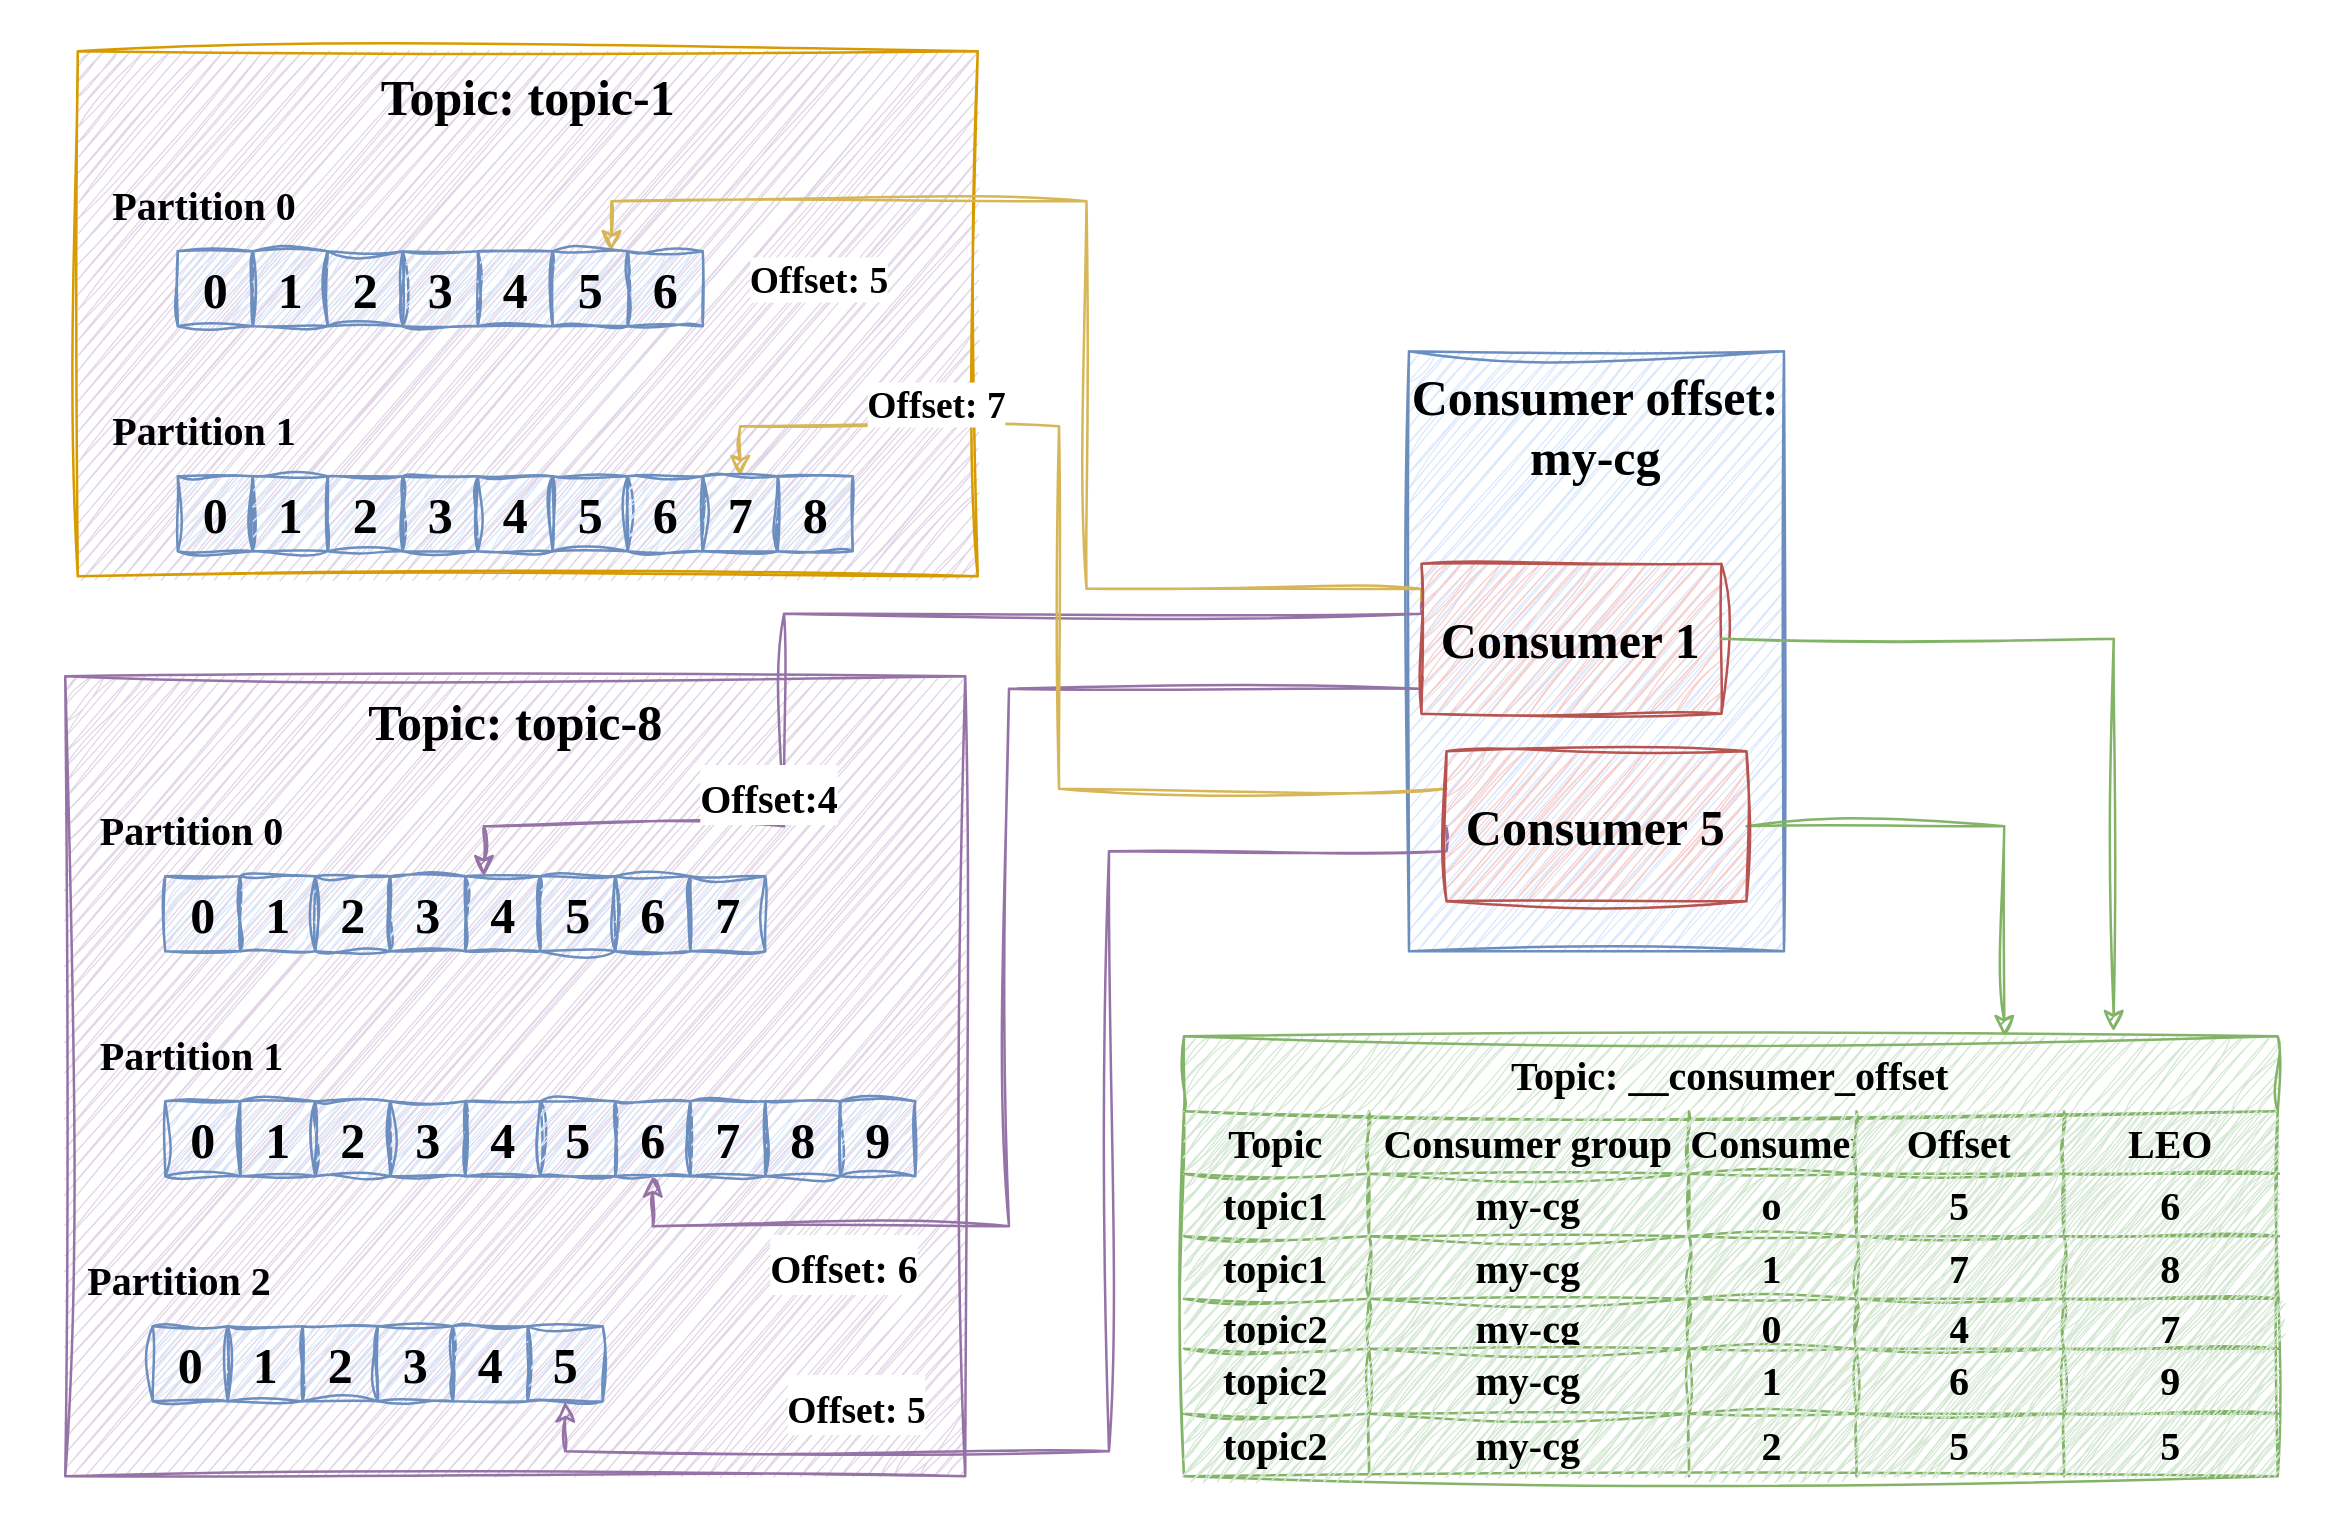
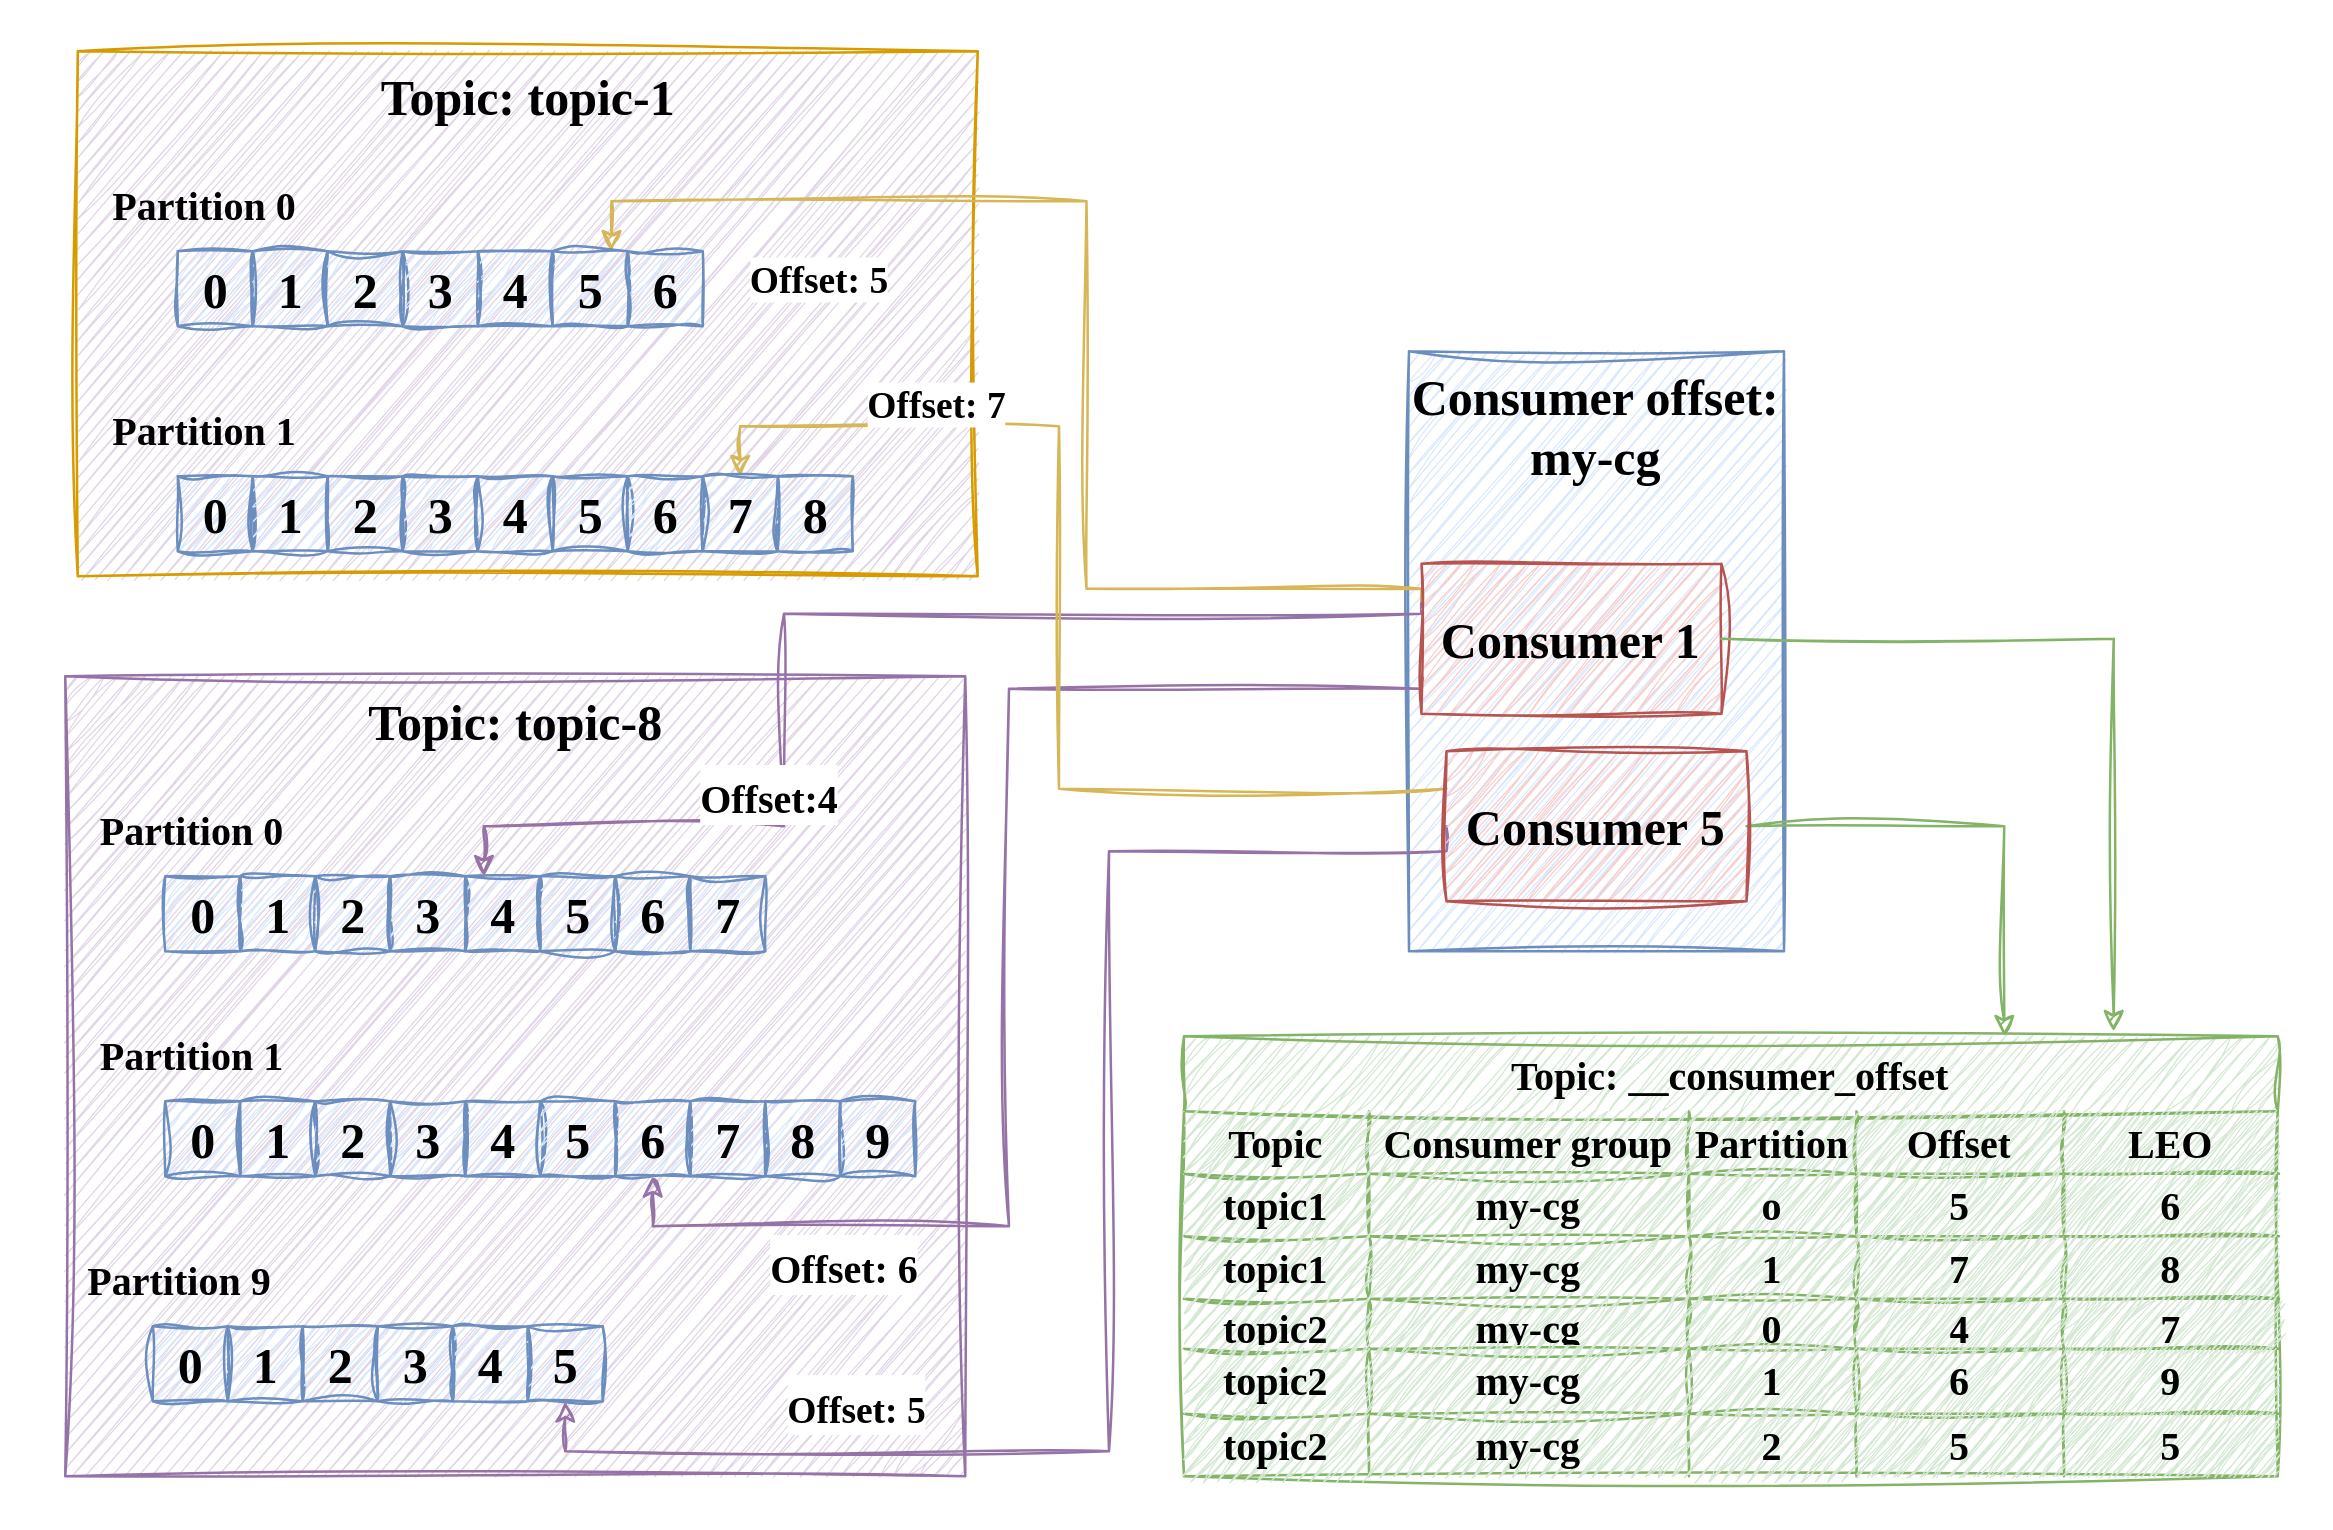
(1773, 1144) -> (1773, 1144)
(180, 1276) -> (180, 1276)
